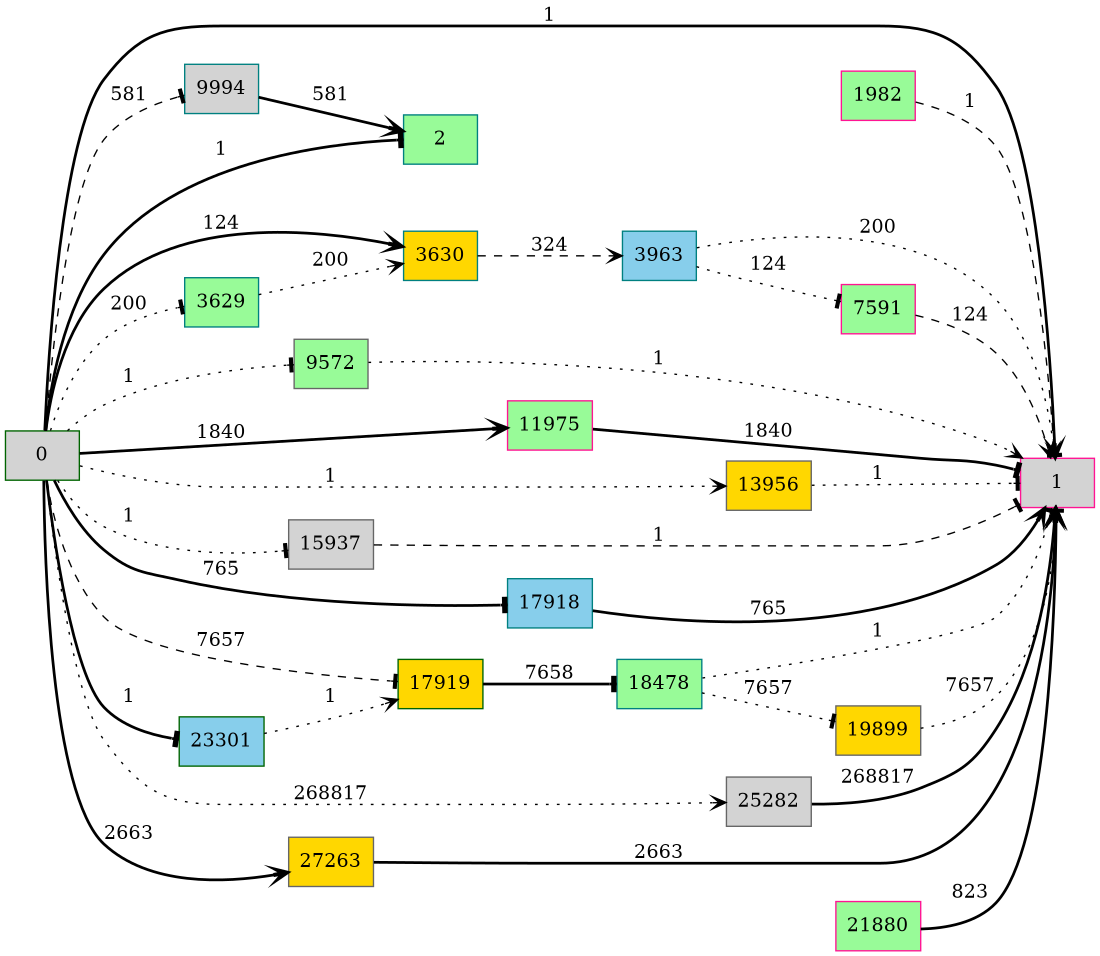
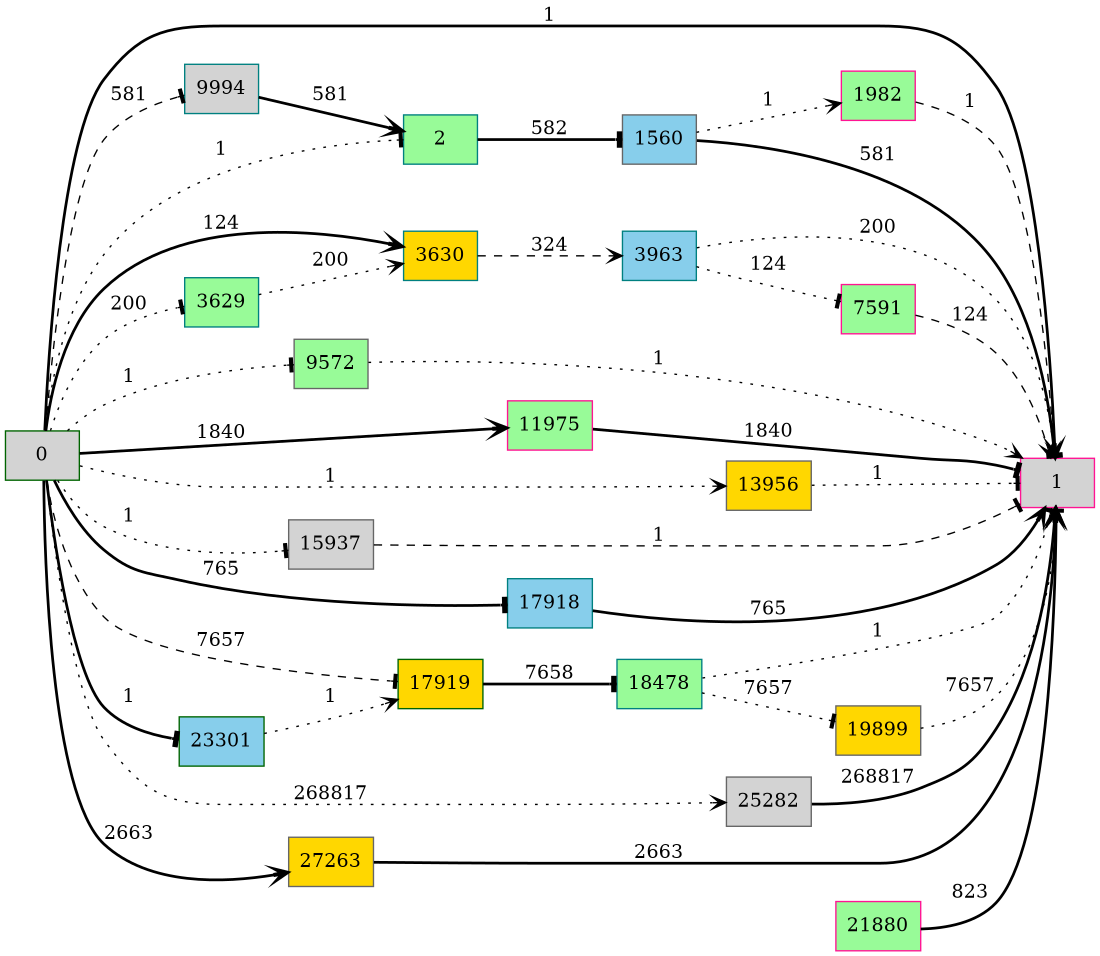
none -> (659, 140)
(154, 209) -> (154, 209)
